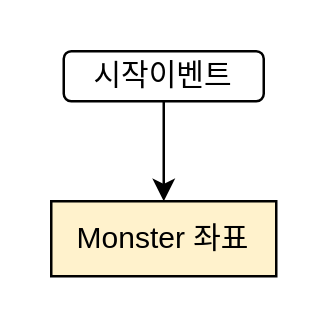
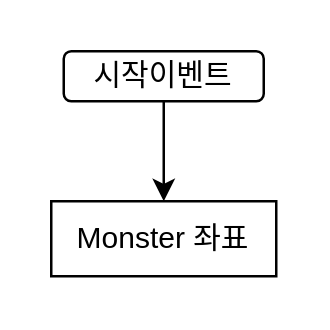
(164, 239) -> (164, 239)
